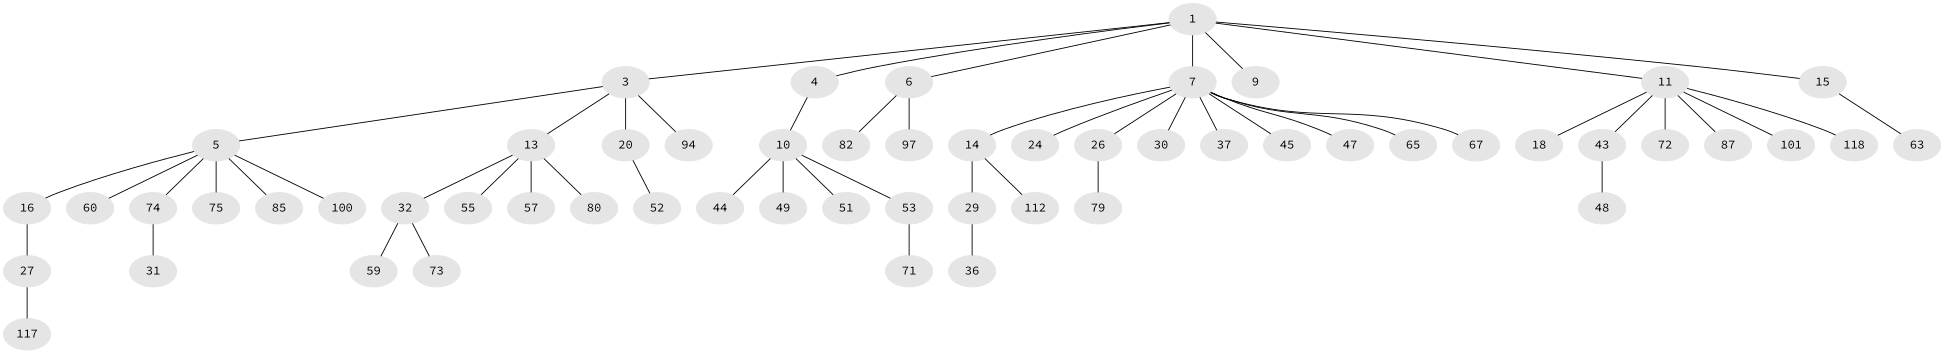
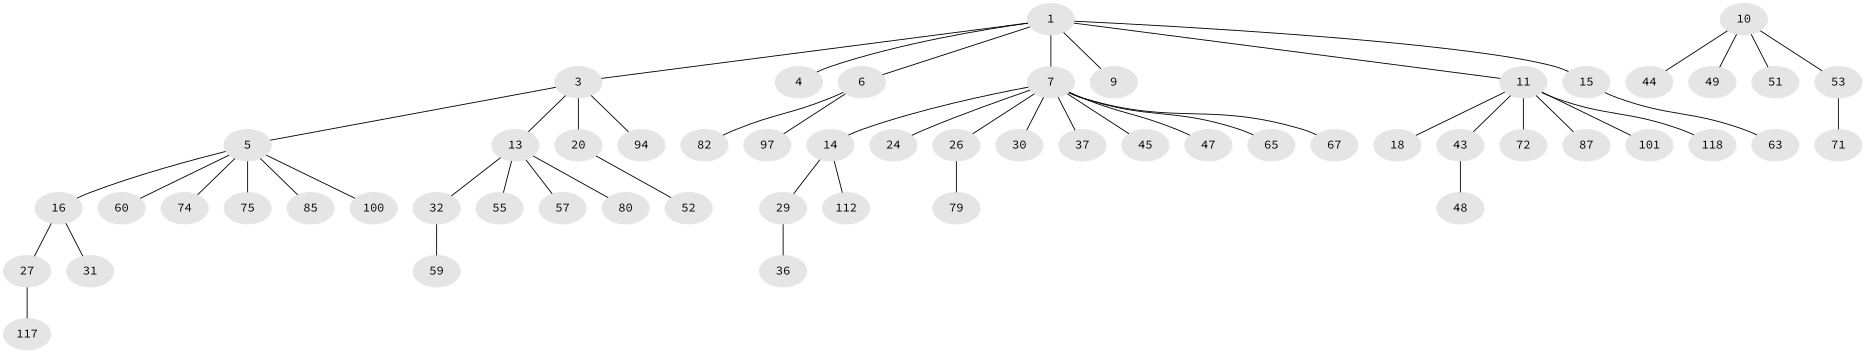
(799, 114) -> none
(153, 240) -> (74, 240)
(437, 271) -> none
